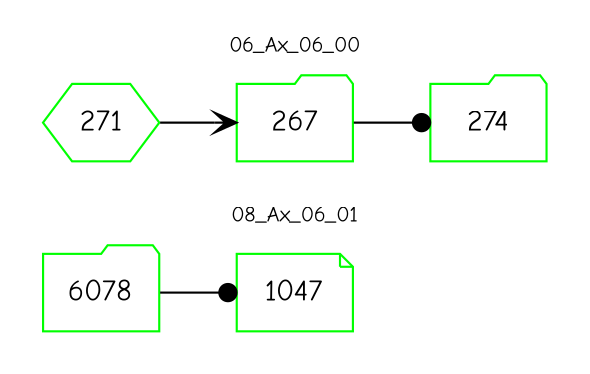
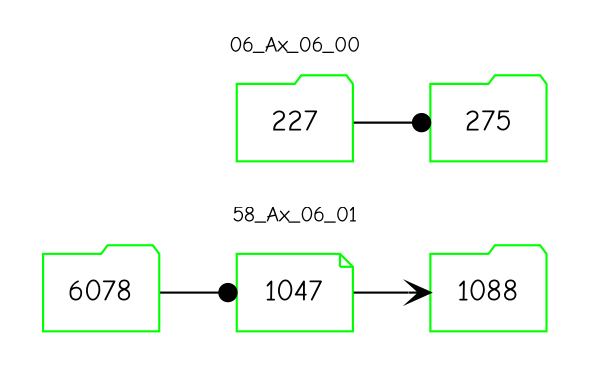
(101, 123) -> none
(295, 123) -> (295, 123)
(488, 123) -> (488, 123)
(295, 216) -> (295, 216)
none -> (488, 293)
